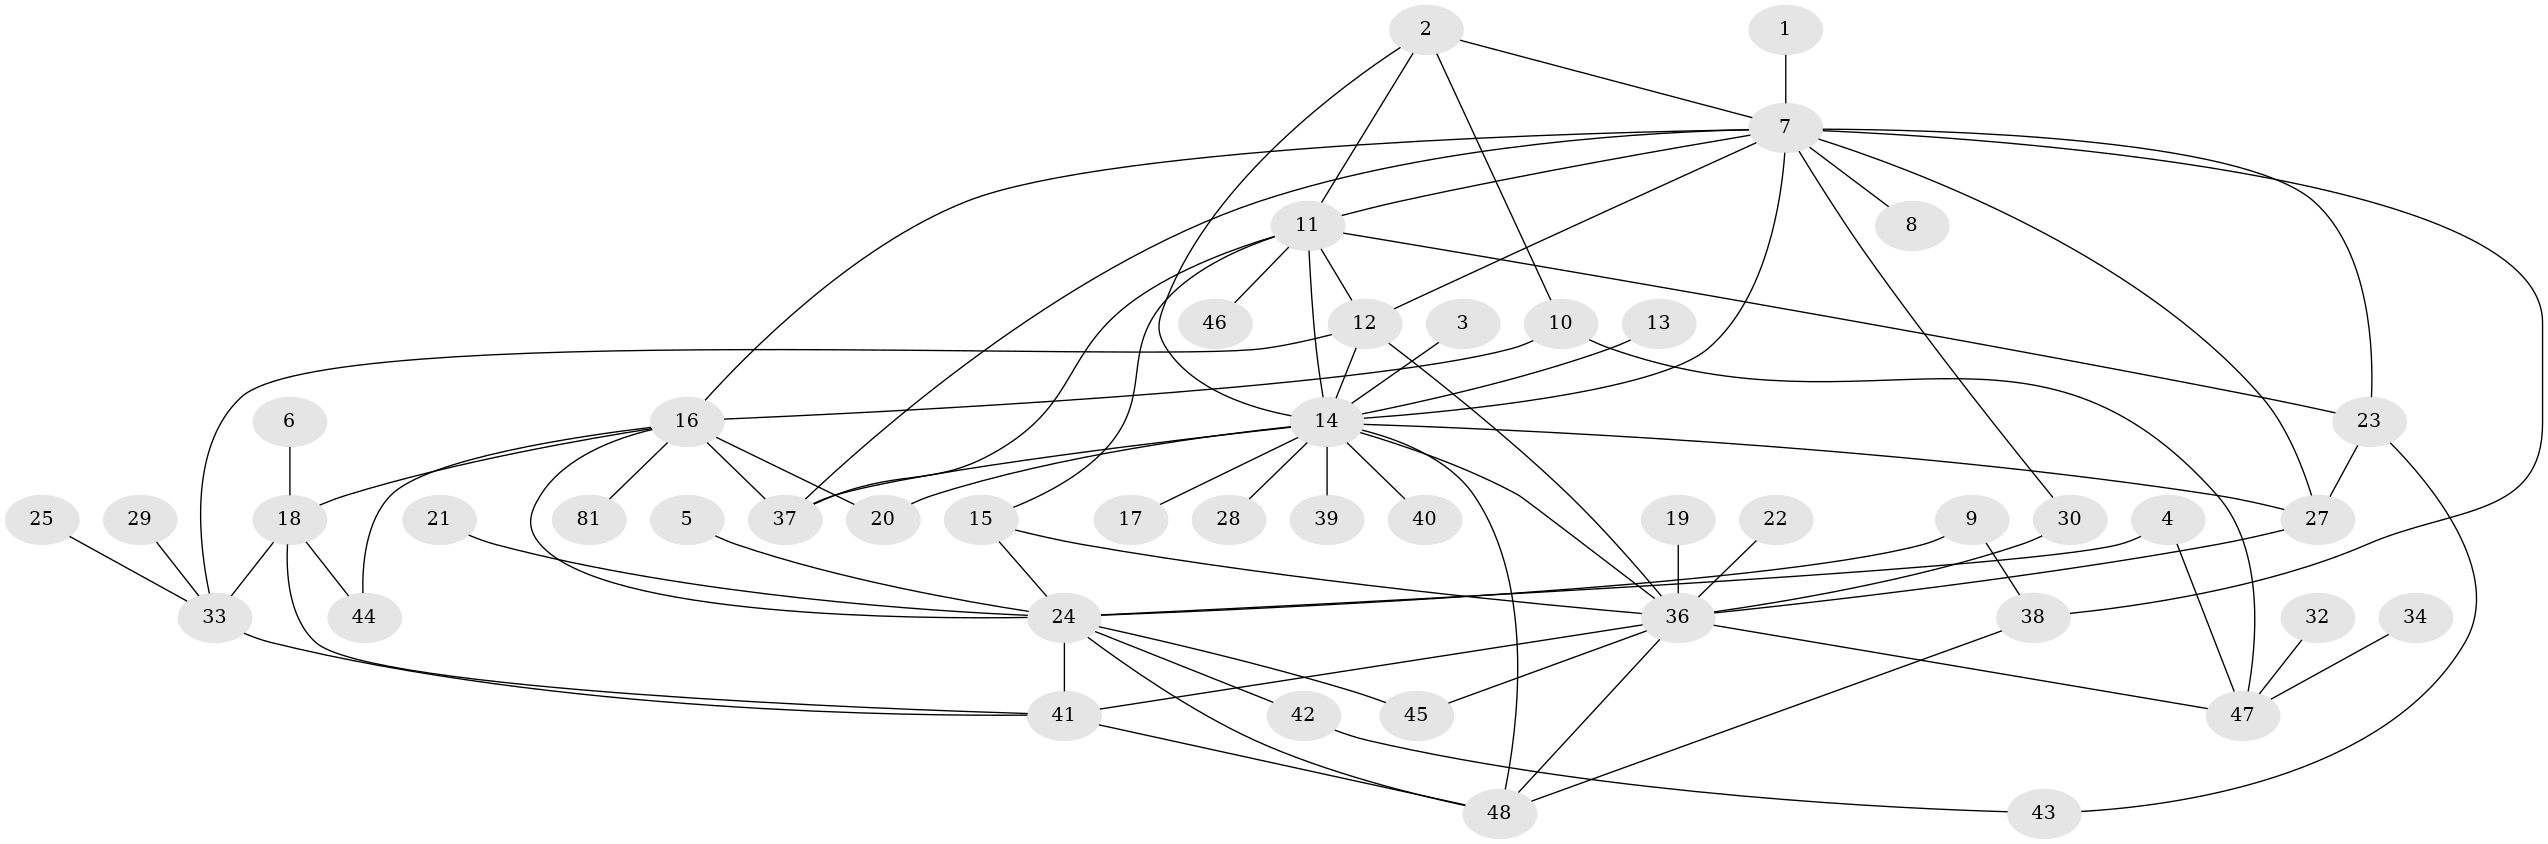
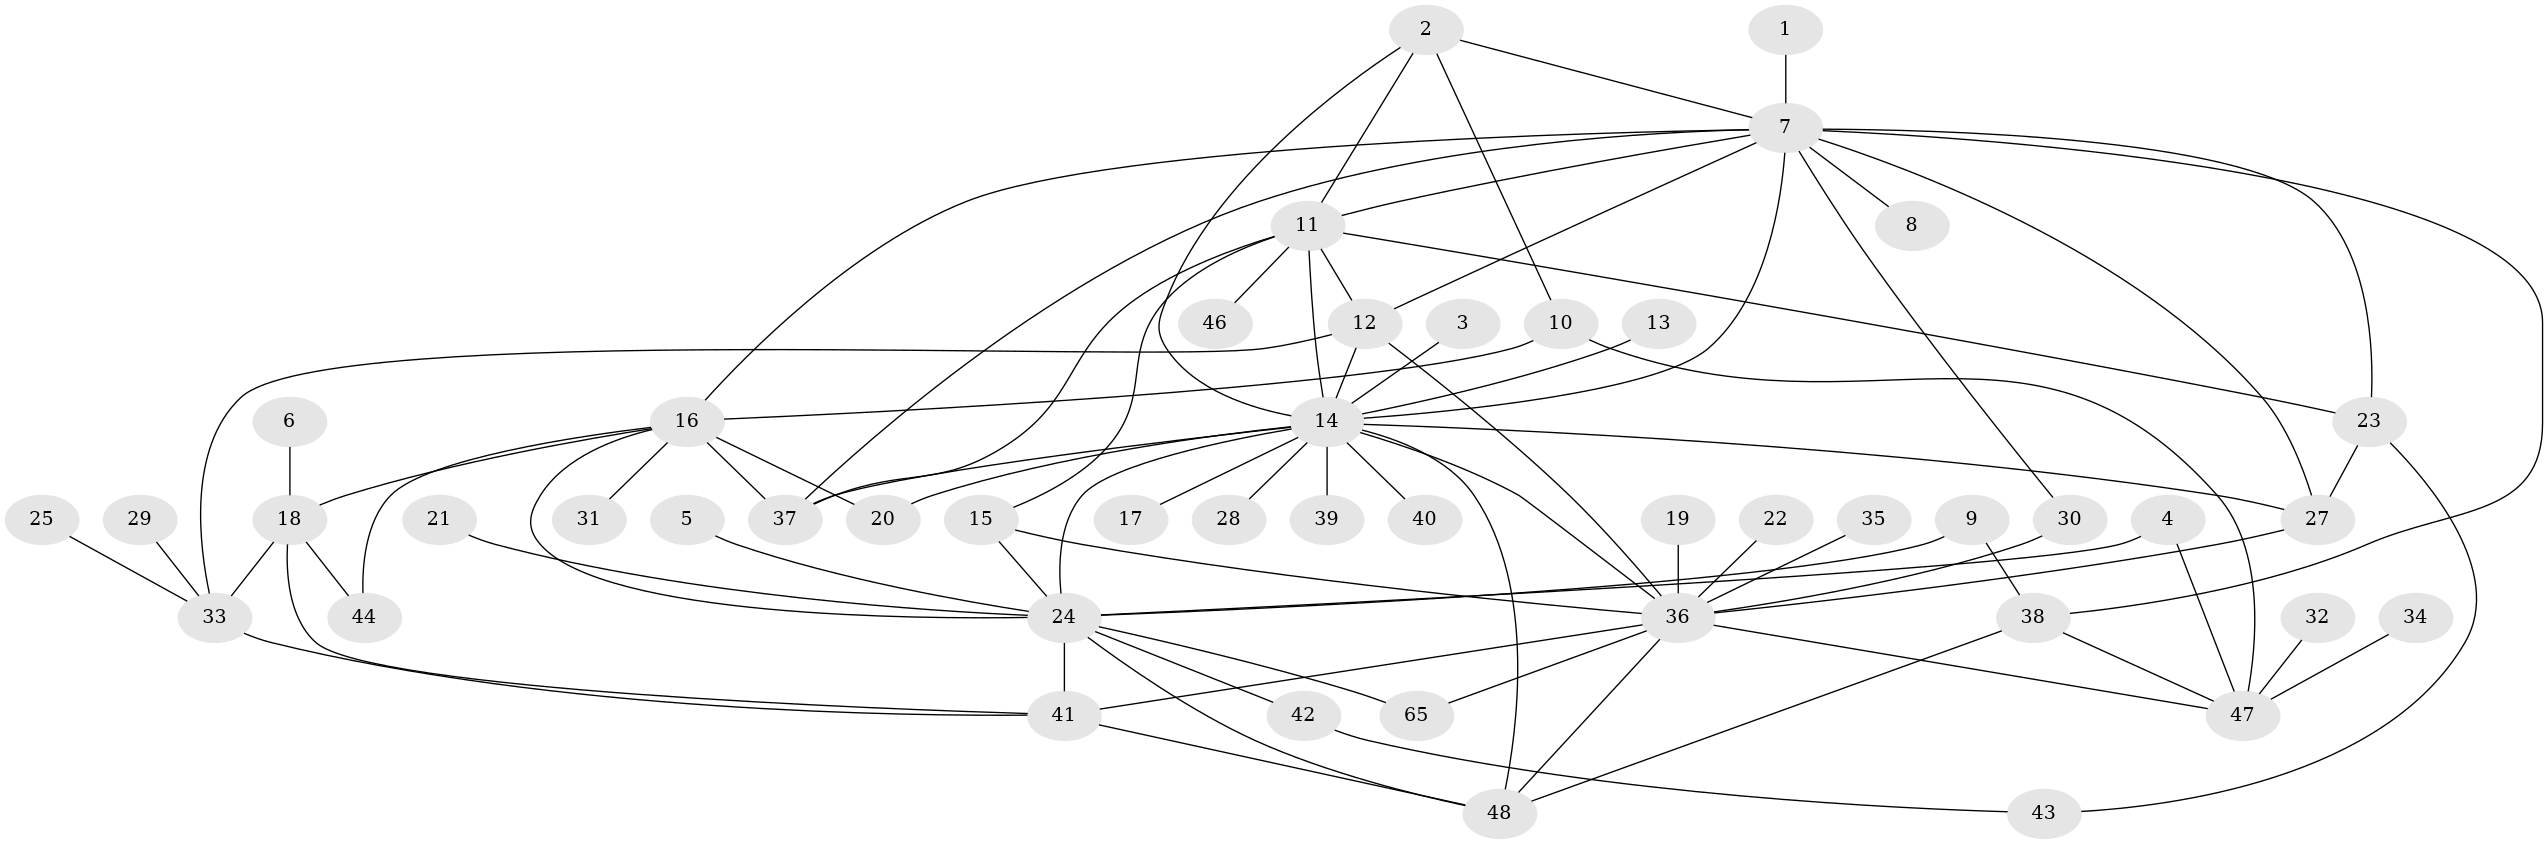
none -> (1134, 467)
(589, 520) -> (589, 520)
none -> (1874, 520)
none -> (2138, 667)
(1417, 716) -> (1417, 716)
